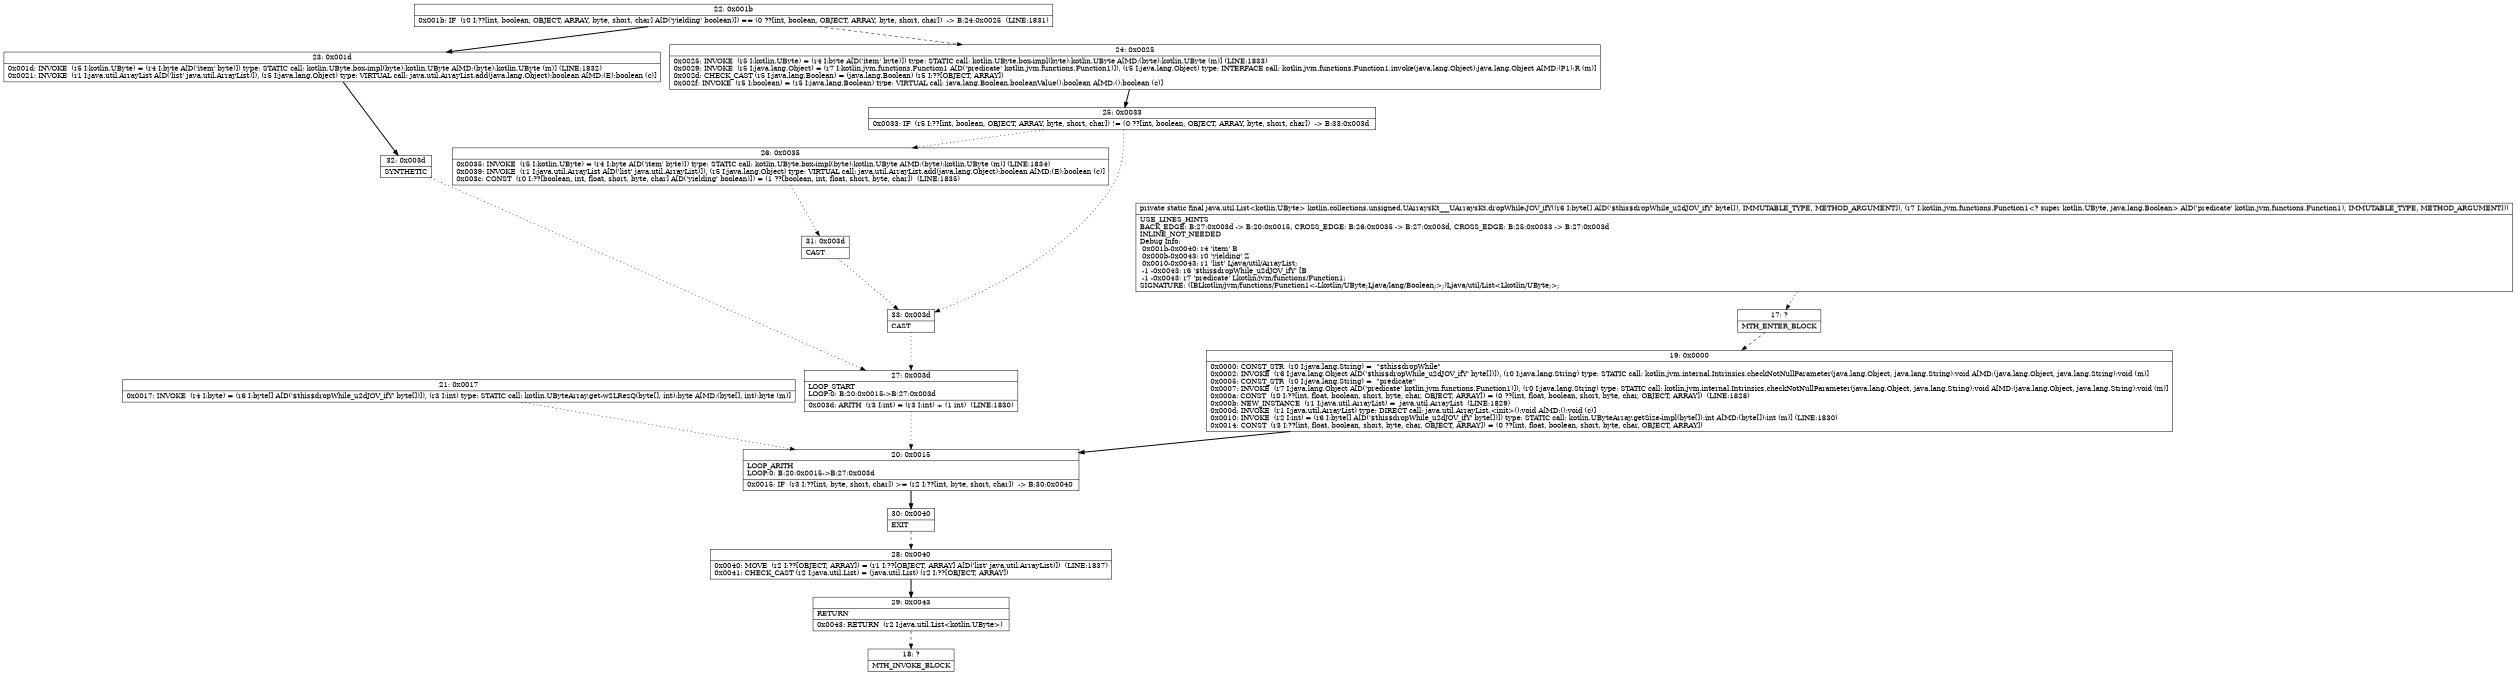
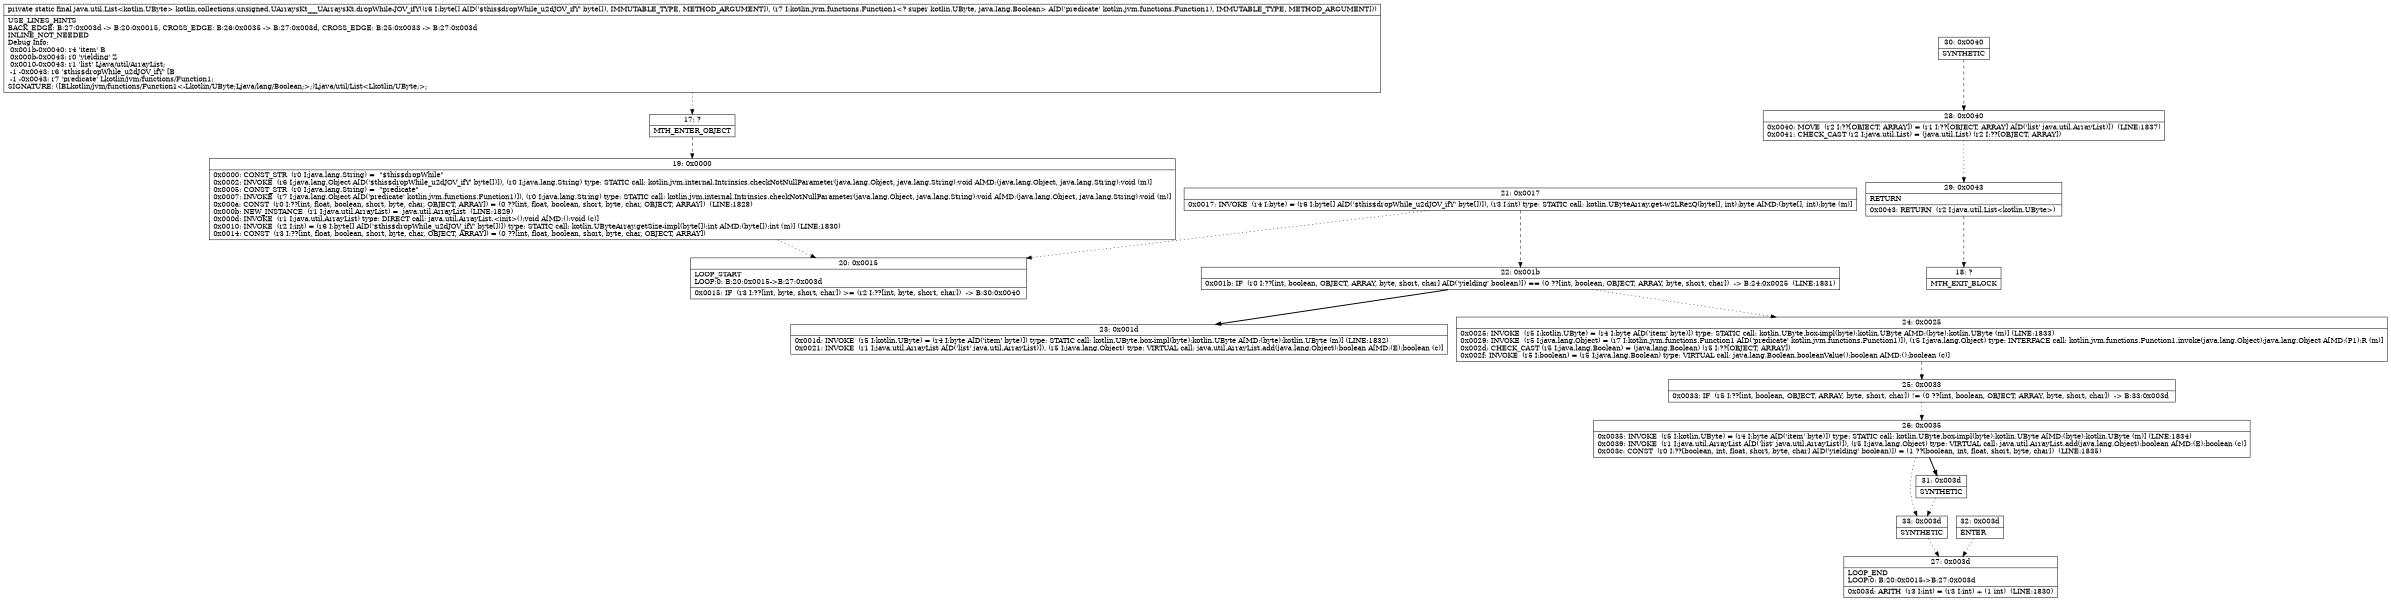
(888, 35) -> (1682, 303)
(1128, 96) -> (1922, 368)
(369, 117) -> none
(406, 172) -> (1973, 533)
(804, 208) -> (1932, 464)
none -> (1520, 236)
(1059, 243) -> (1910, 484)
(815, 253) -> (1941, 492)
(901, 326) -> (1922, 533)
(1779, 326) -> (692, 131)
(832, 387) -> (1868, 573)
(911, 428) -> none
(1187, 442) -> (794, 248)
(770, 466) -> (718, 275)
(911, 497) -> none
(900, 525) -> (1964, 54)
(911, 586) -> (1964, 159)
(911, 666) -> (1964, 284)
